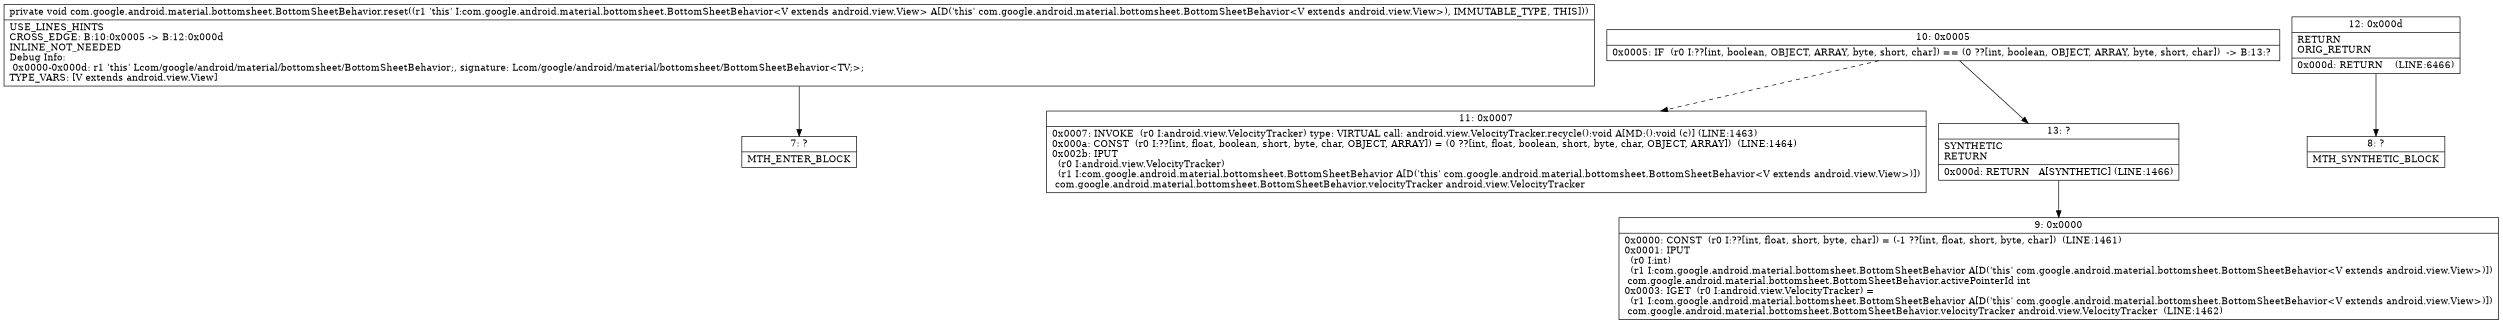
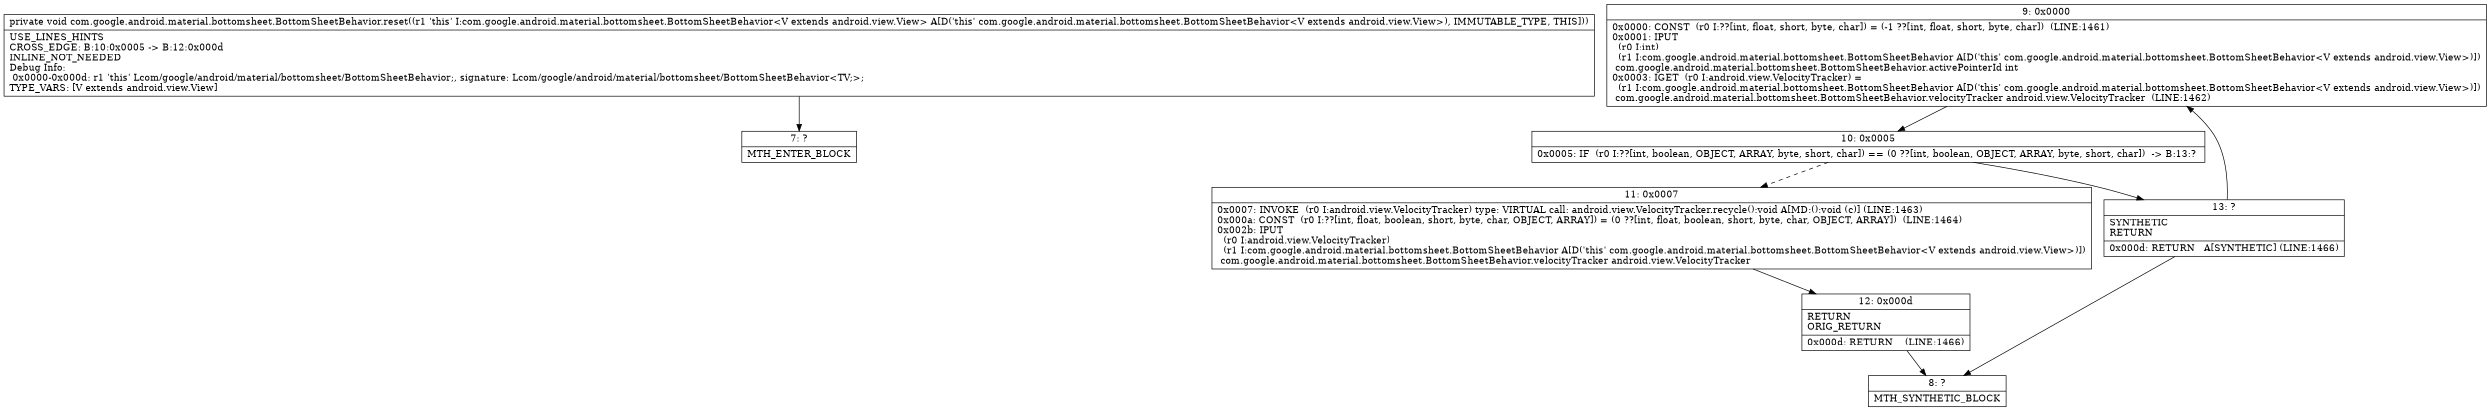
(2376, 65) -> (1886, 343)
none -> (1926, 117)
none -> (1781, 280)
none -> (2072, 314)
